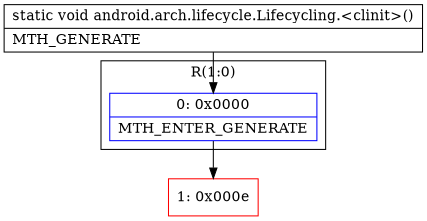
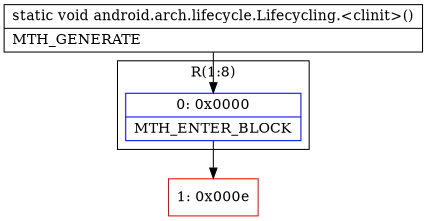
(213, 73) -> (213, 73)
(213, 128) -> (213, 128)
